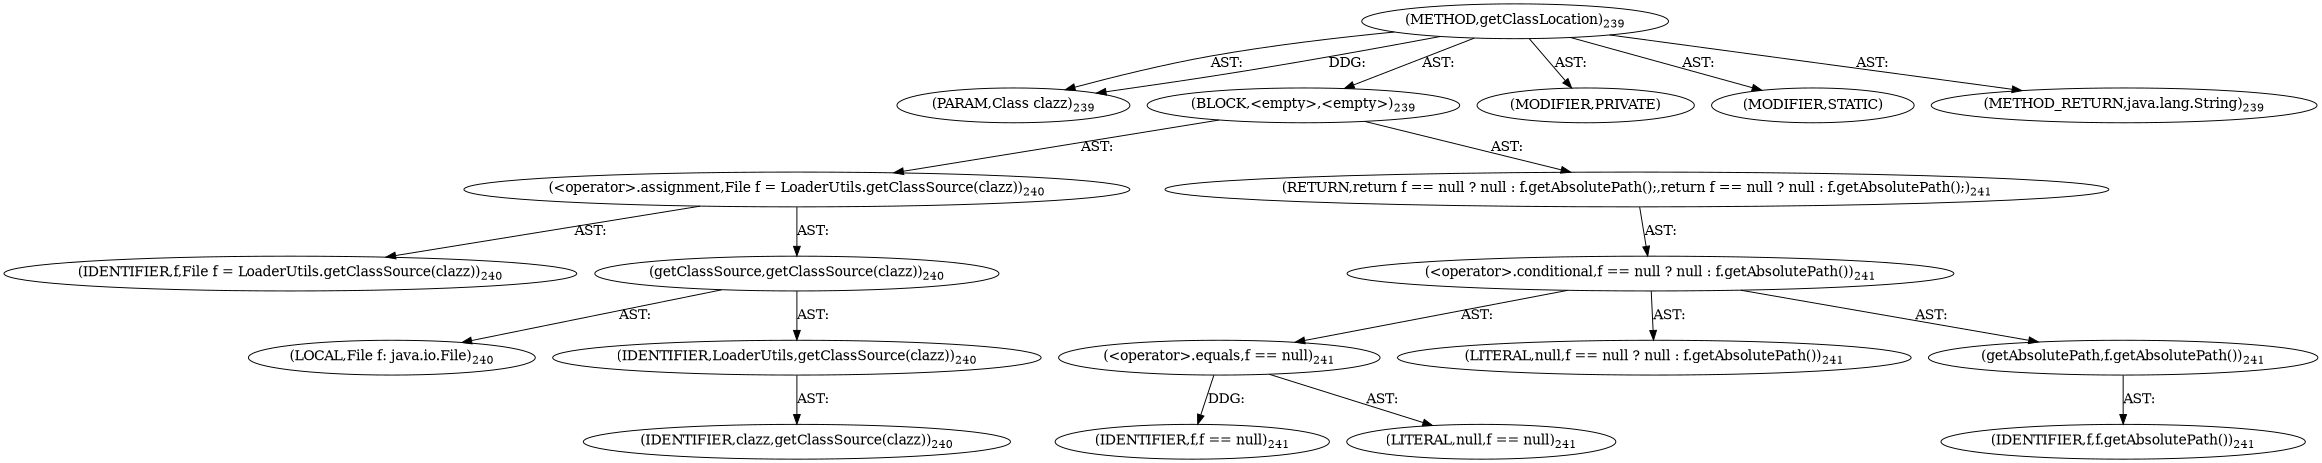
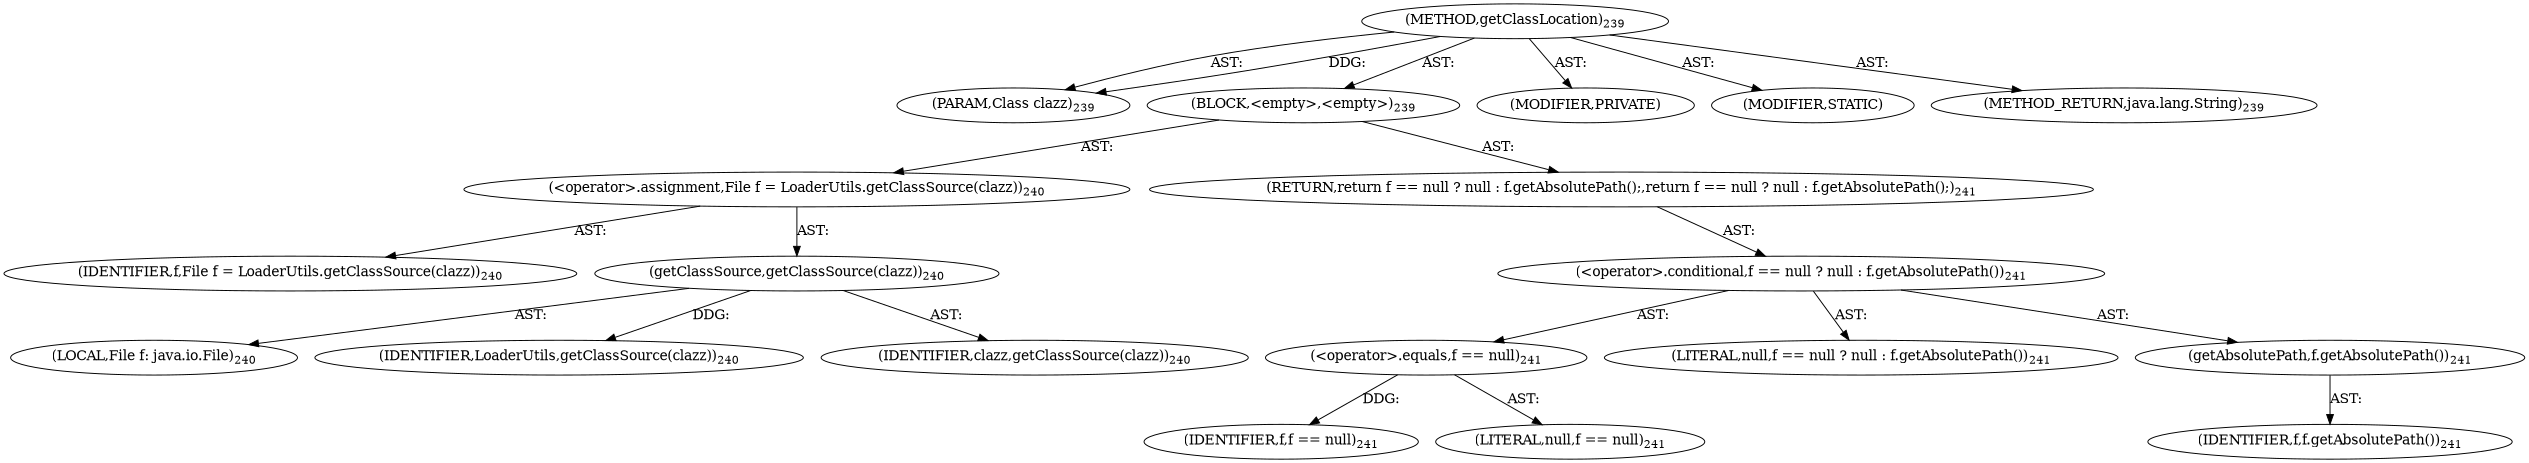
(815, 316) -> (713, 316)
(797, 395) -> (911, 314)
